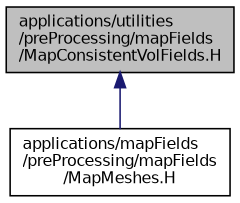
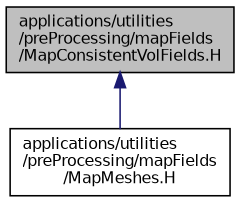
(120, 162) -> (120, 162)
